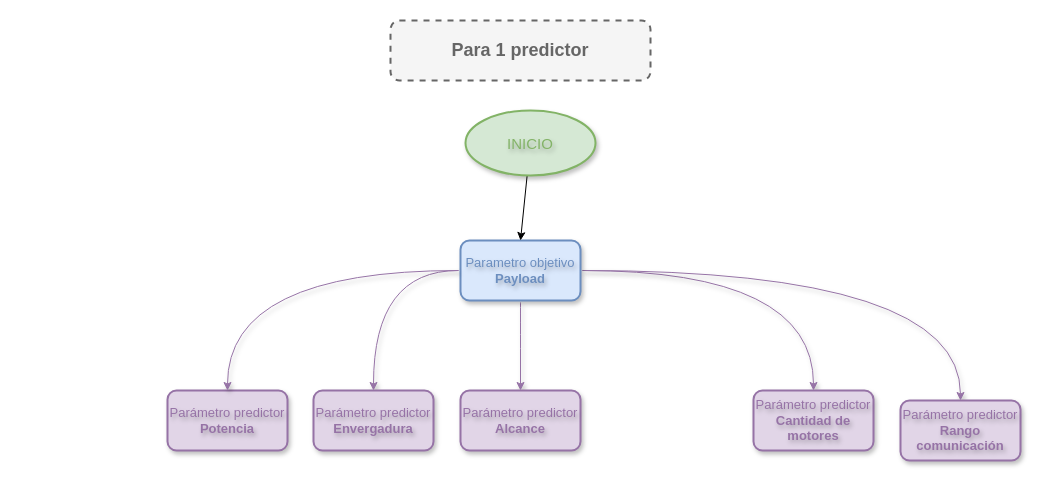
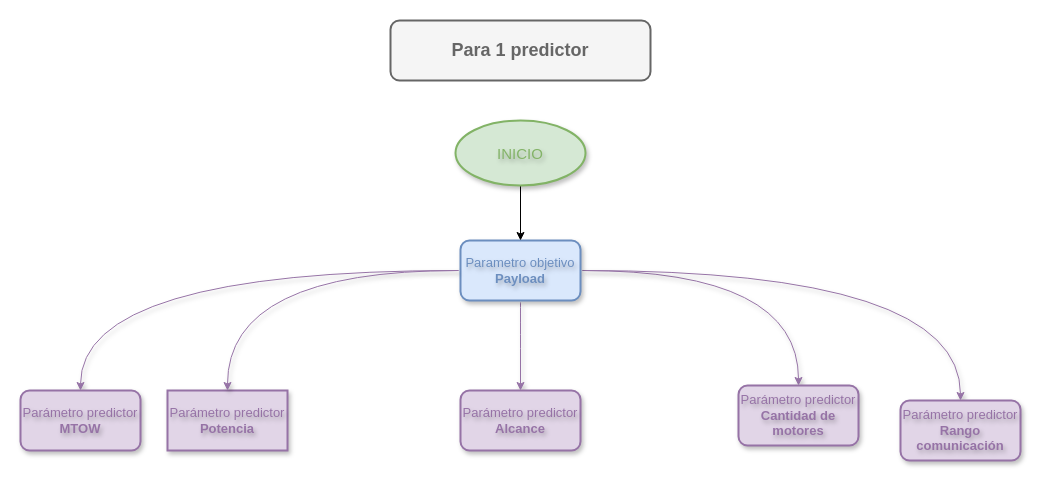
(521, 51) -> (521, 51)
(531, 143) -> (521, 153)
none -> (222, 288)
(386, 313) -> none
none -> (81, 421)
(228, 421) -> (228, 421)
(374, 421) -> none
(814, 421) -> (799, 416)
